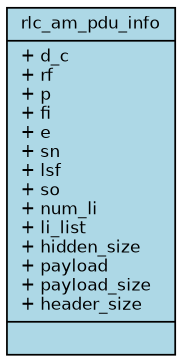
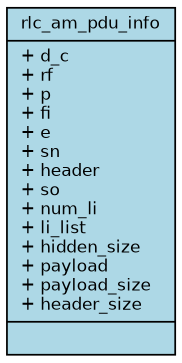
(42, 171) -> (61, 171)
